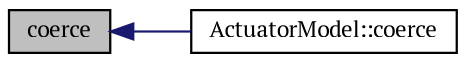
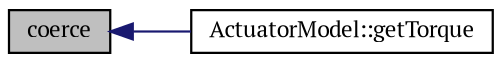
(324, 32) -> (342, 32)
